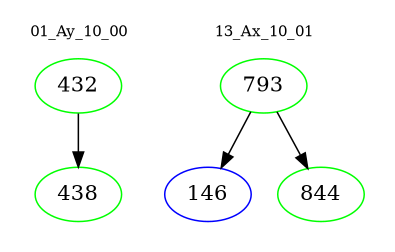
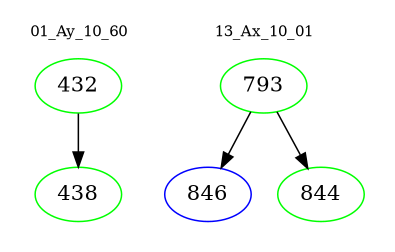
(79, 32) -> (79, 32)
(208, 194) -> (208, 194)
